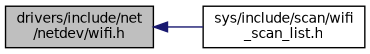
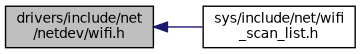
(284, 27) -> (279, 27)
